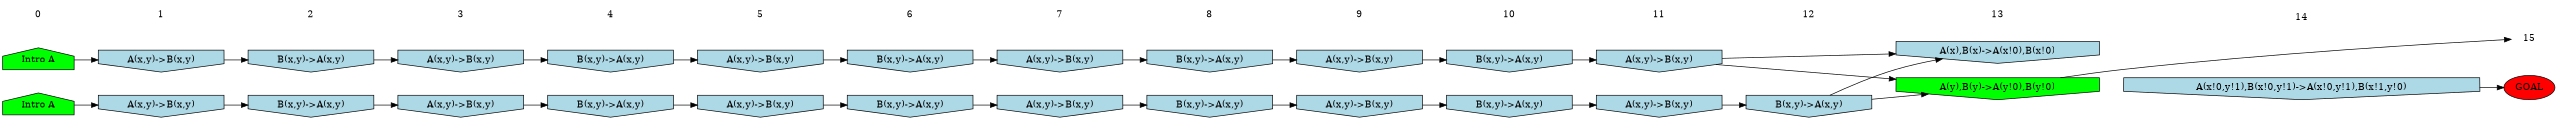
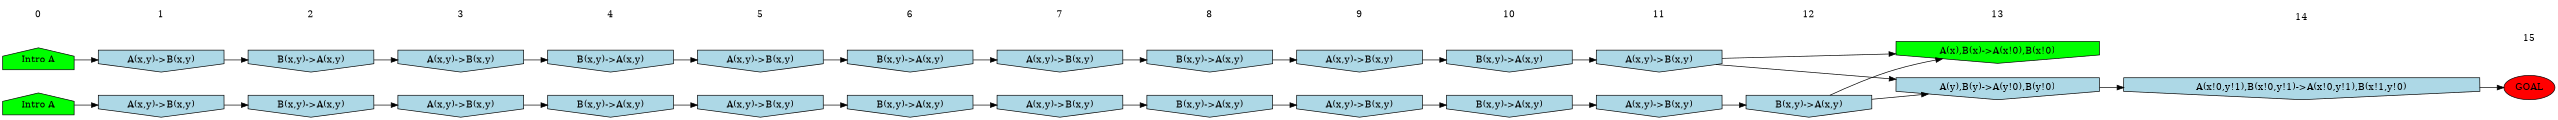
(1998, 51) -> (1998, 51)
(2282, 55) -> (2108, 88)
(1998, 88) -> (1998, 88)
